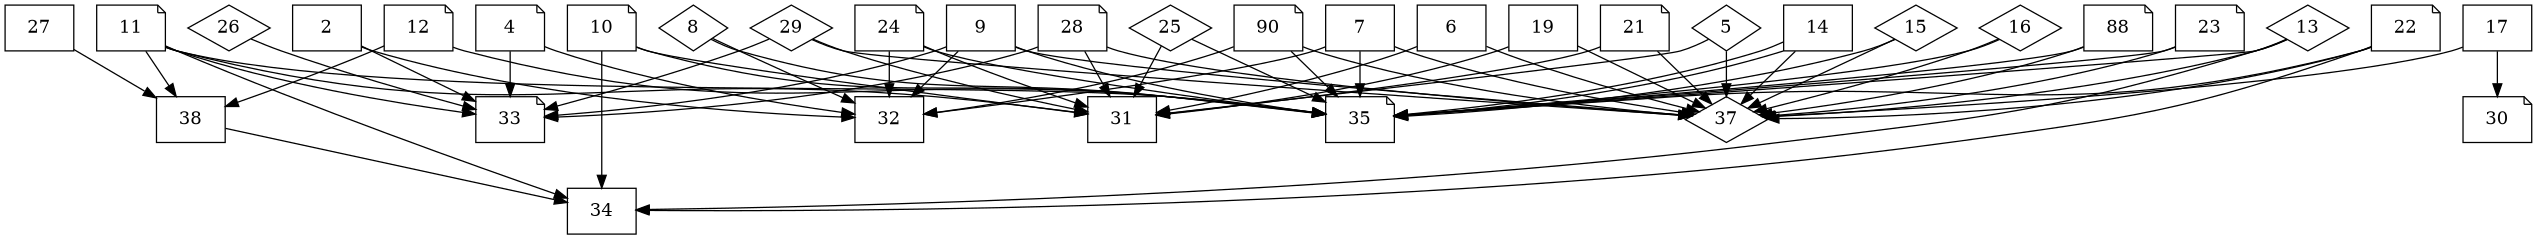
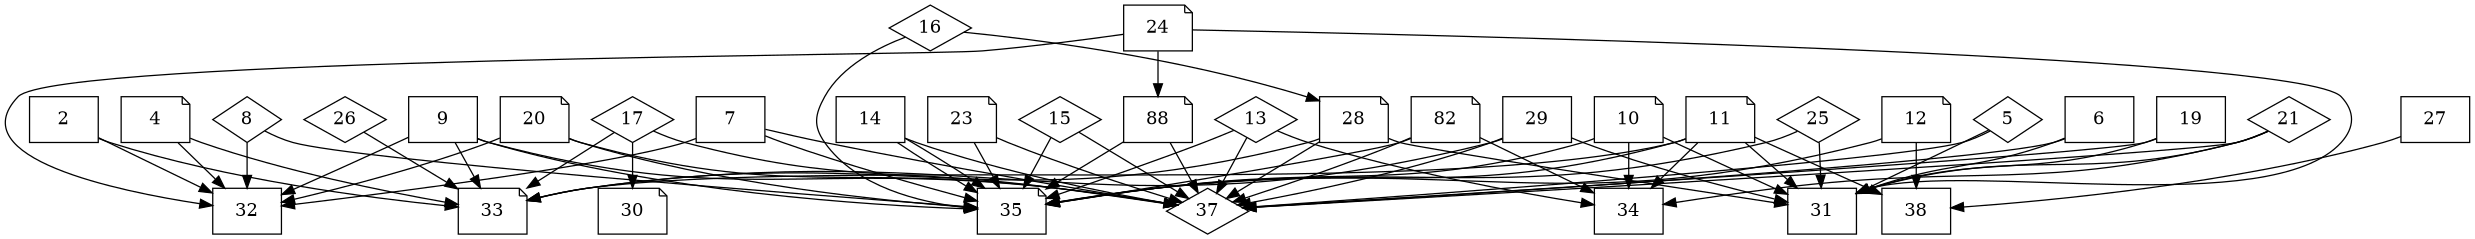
(791, 28) -> (1537, 120)
(1268, 28) -> (535, 120)
(1635, 28) -> (2289, 120)
(2406, 28) -> (1445, 120)
(2497, 28) -> (633, 120)
(1884, 77) -> (1137, 57)
(1117, 86) -> (1158, 68)
none -> (580, 154)
(390, 164) -> (2033, 174)
